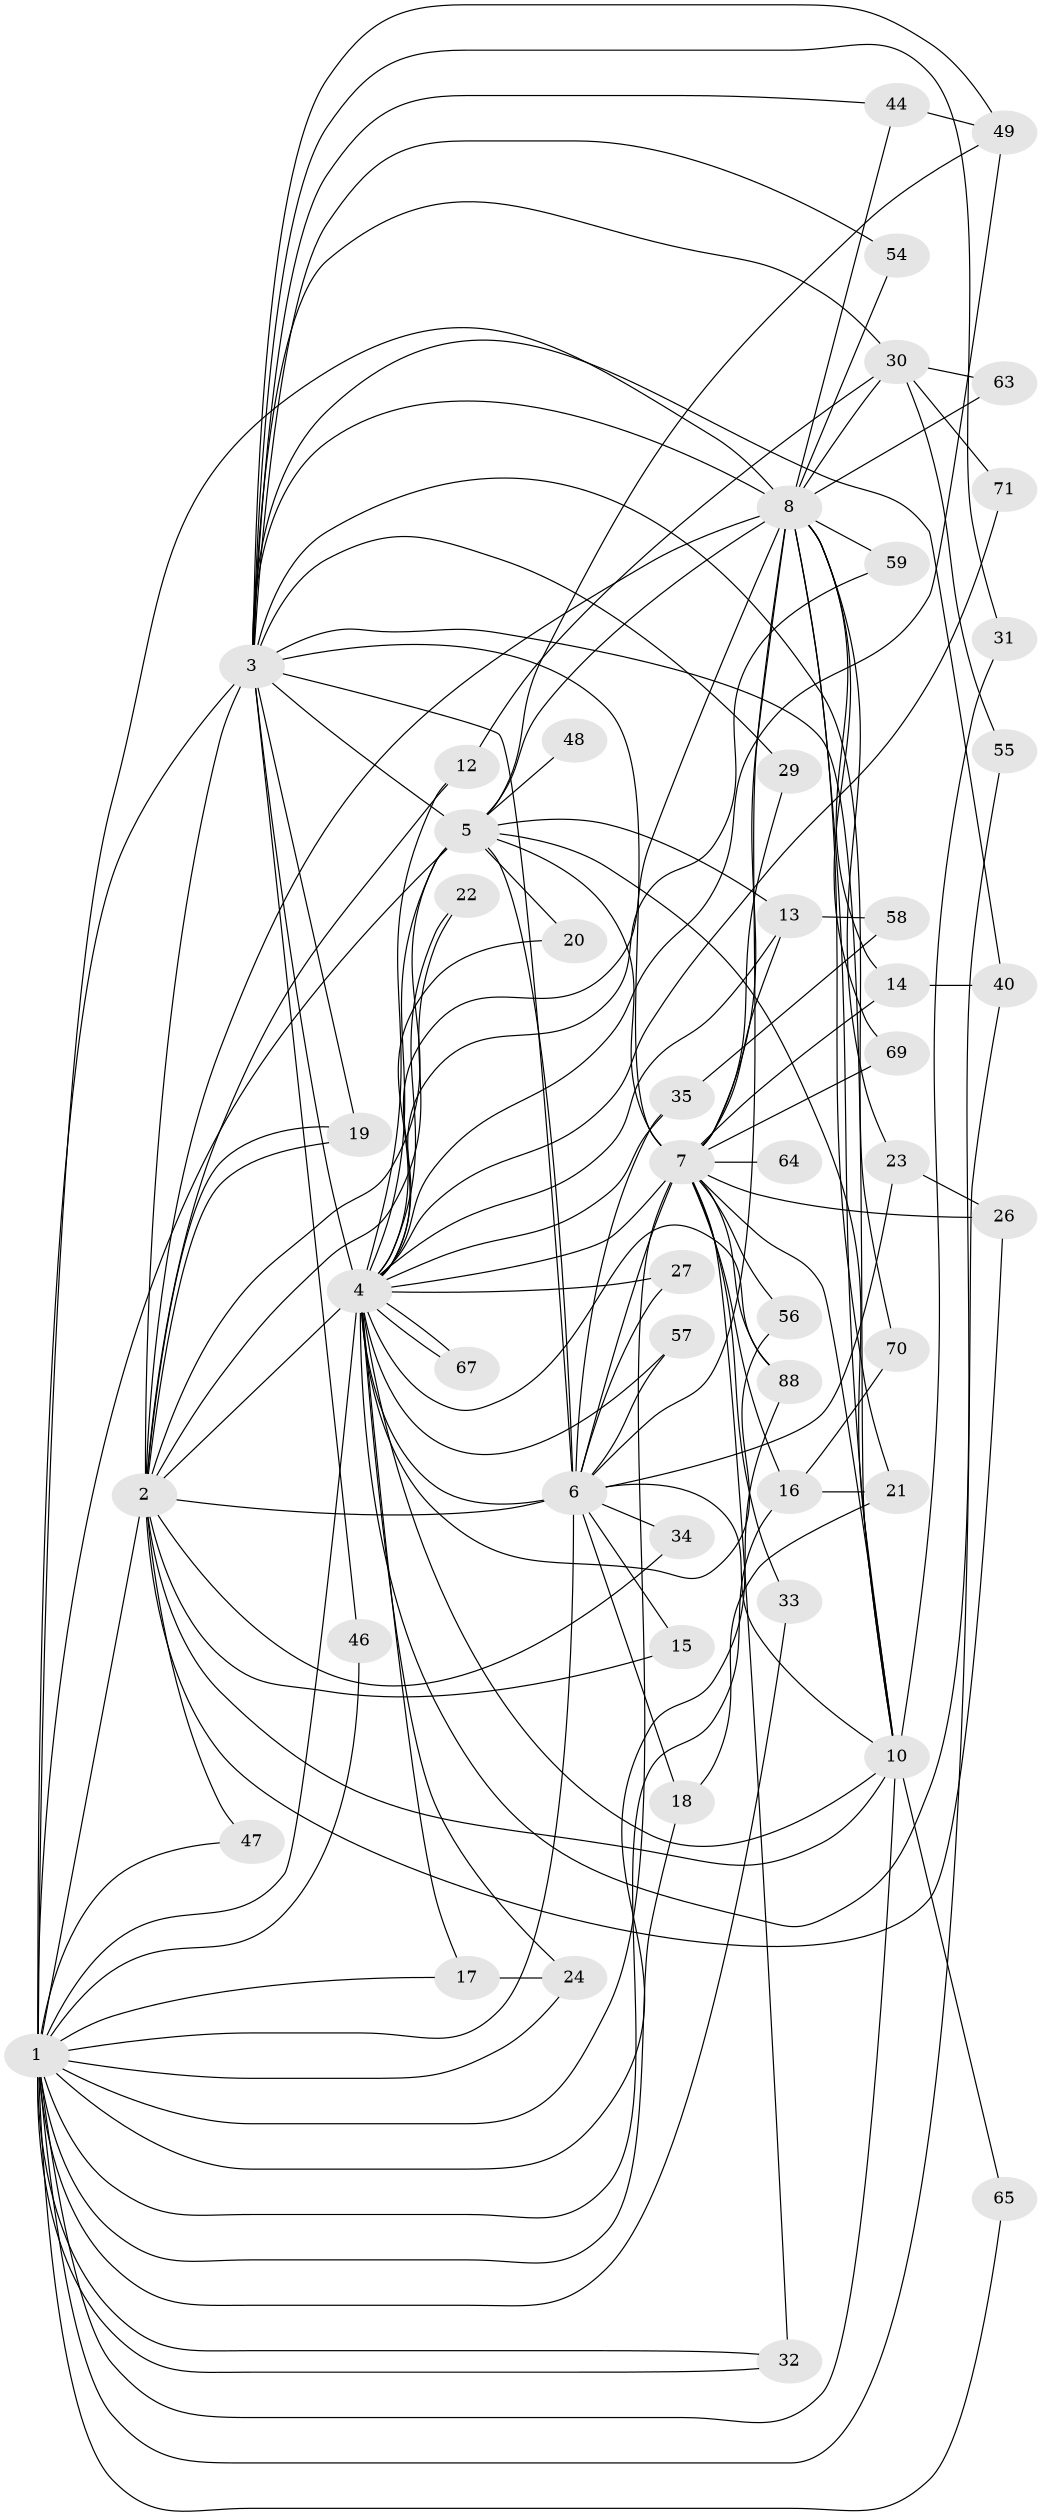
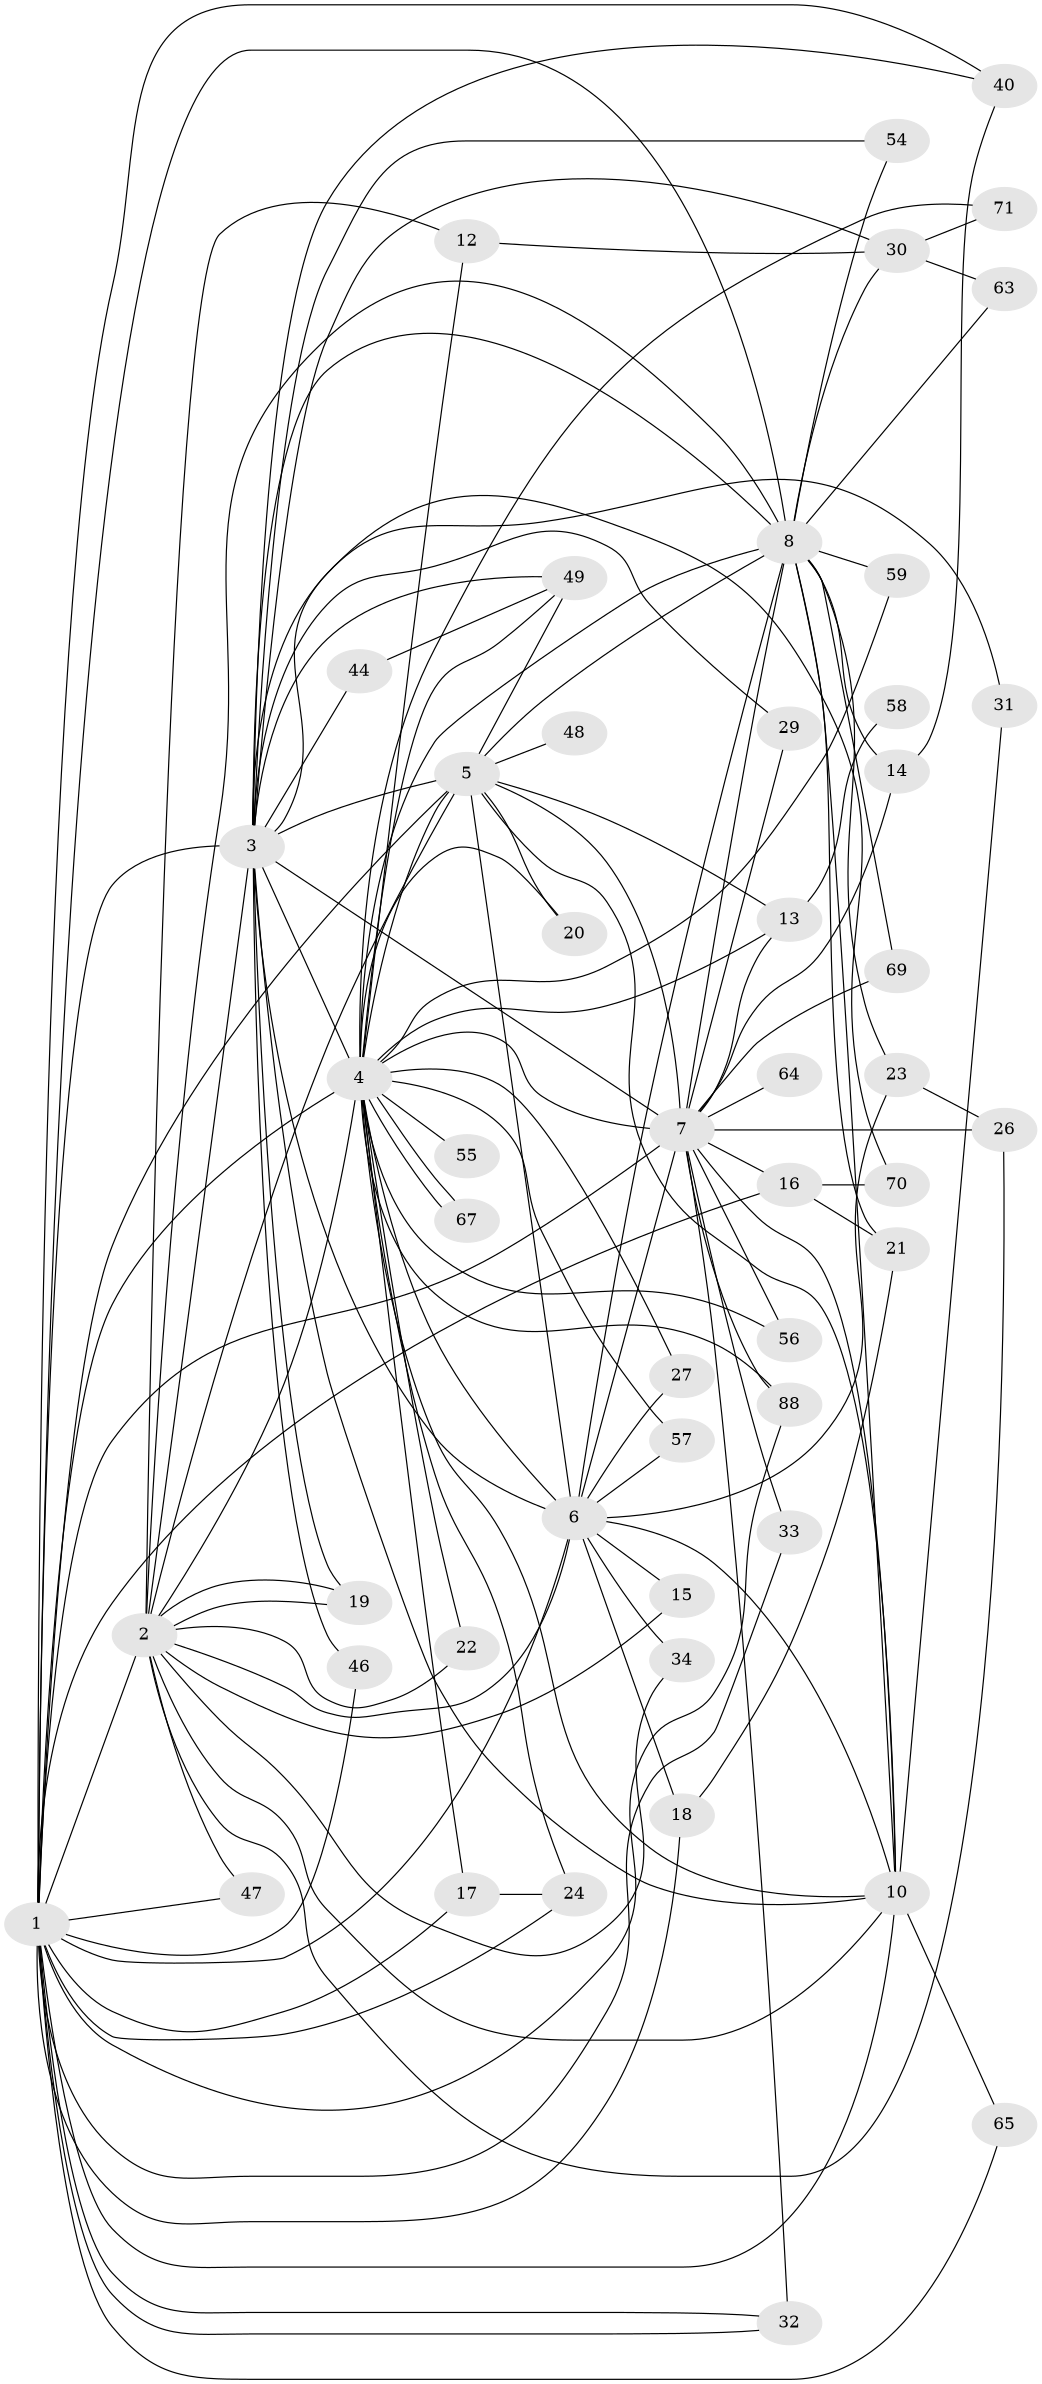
(841, 316) -> none
(950, 557) -> none
(682, 1098) -> none
